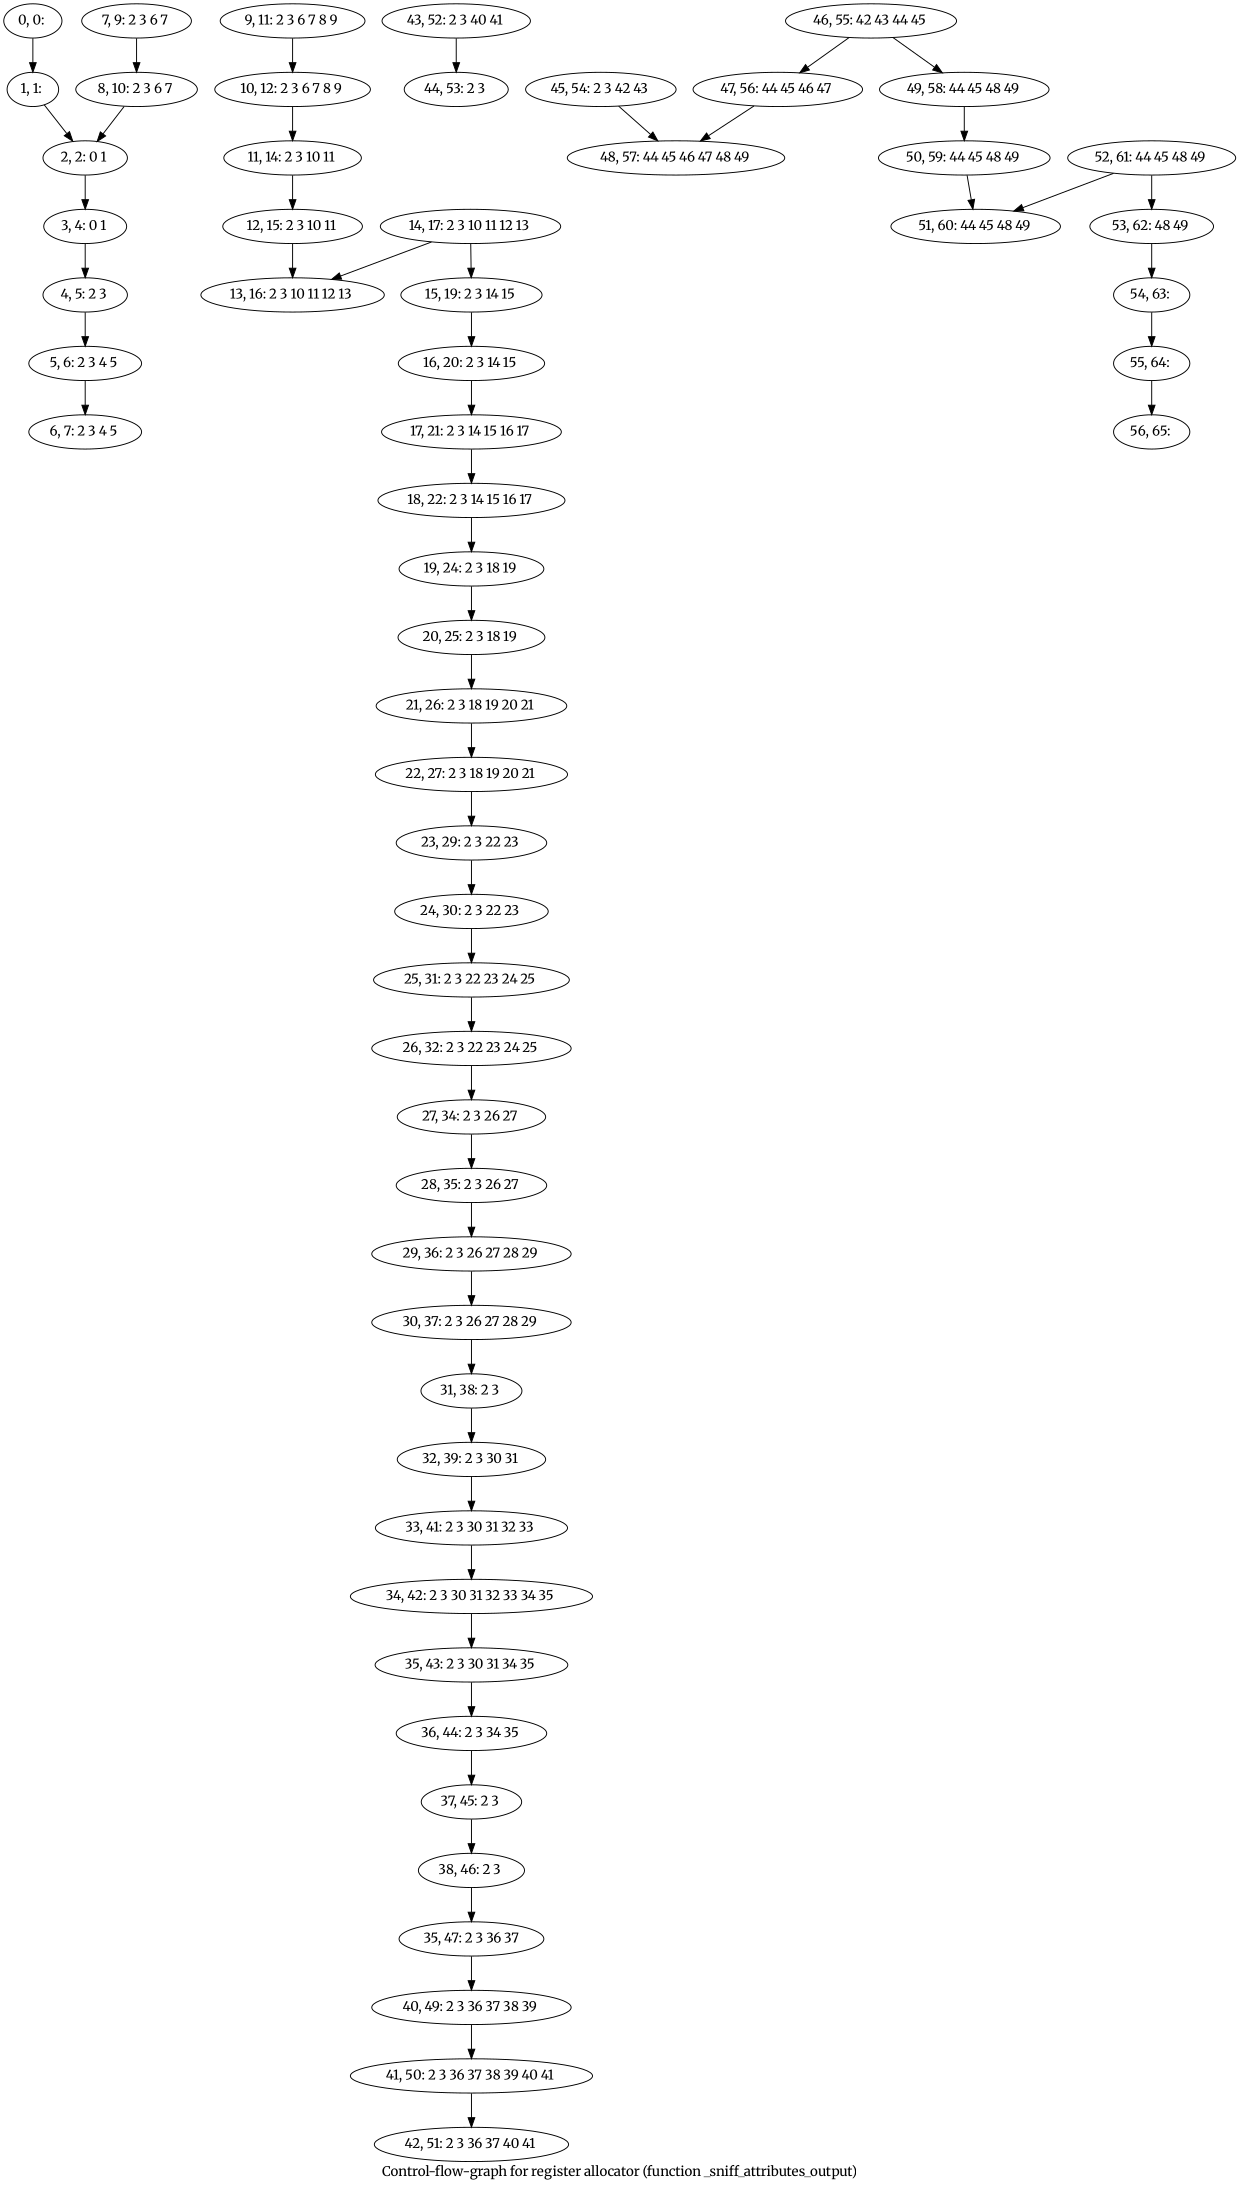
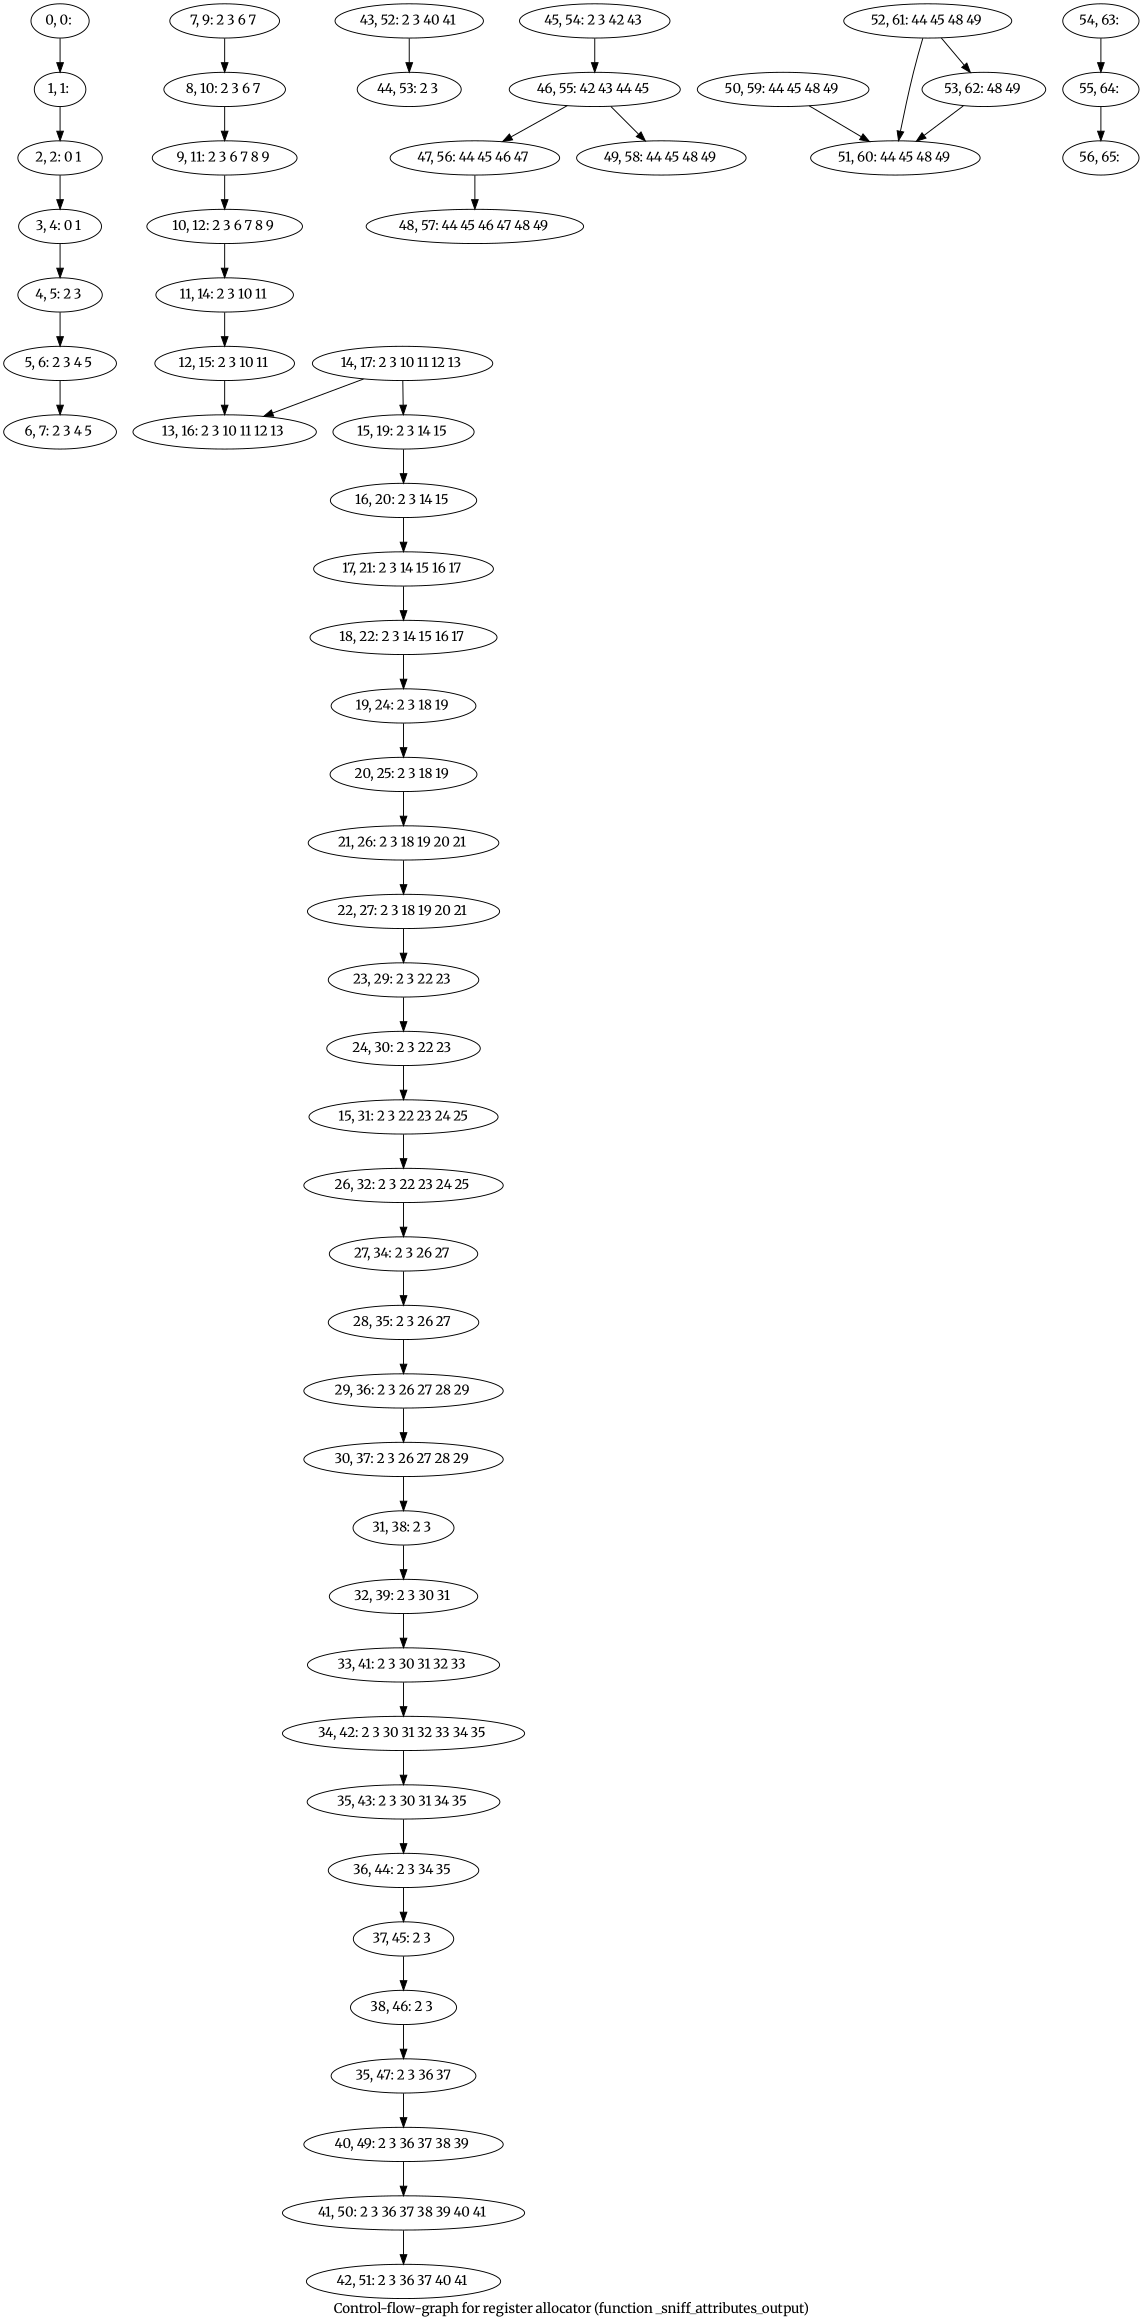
(964, 119) -> none
(114, 120) -> (225, 119)
(635, 120) -> (595, 51)
(1152, 256) -> (944, 121)
(471, 980) -> (404, 1117)
